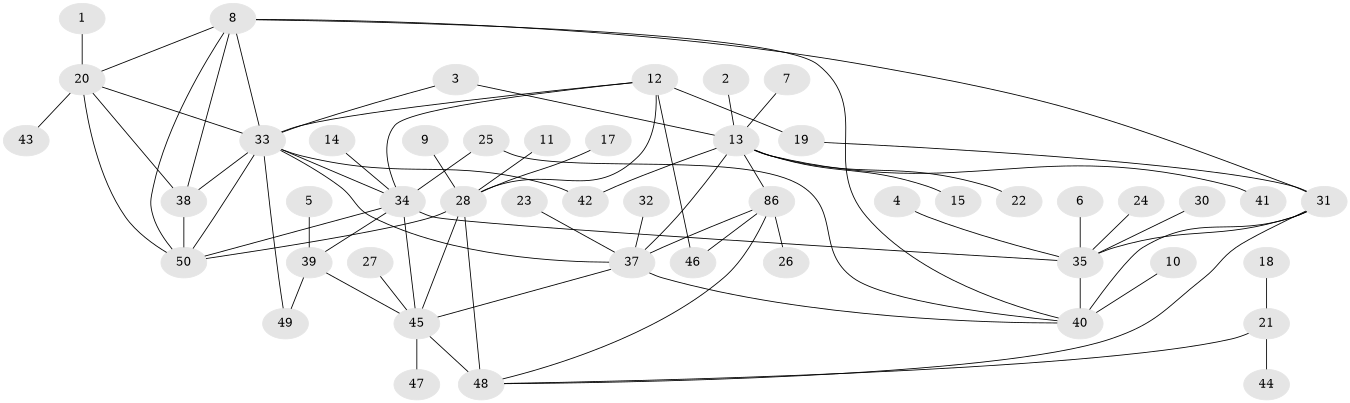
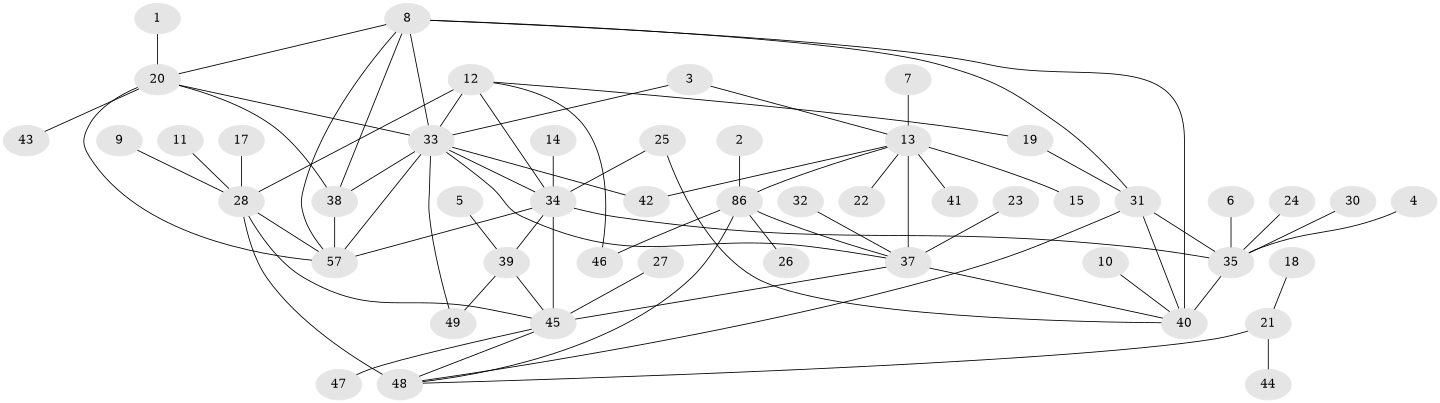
(730, 105) -> (740, 171)
(184, 263) -> (335, 263)
